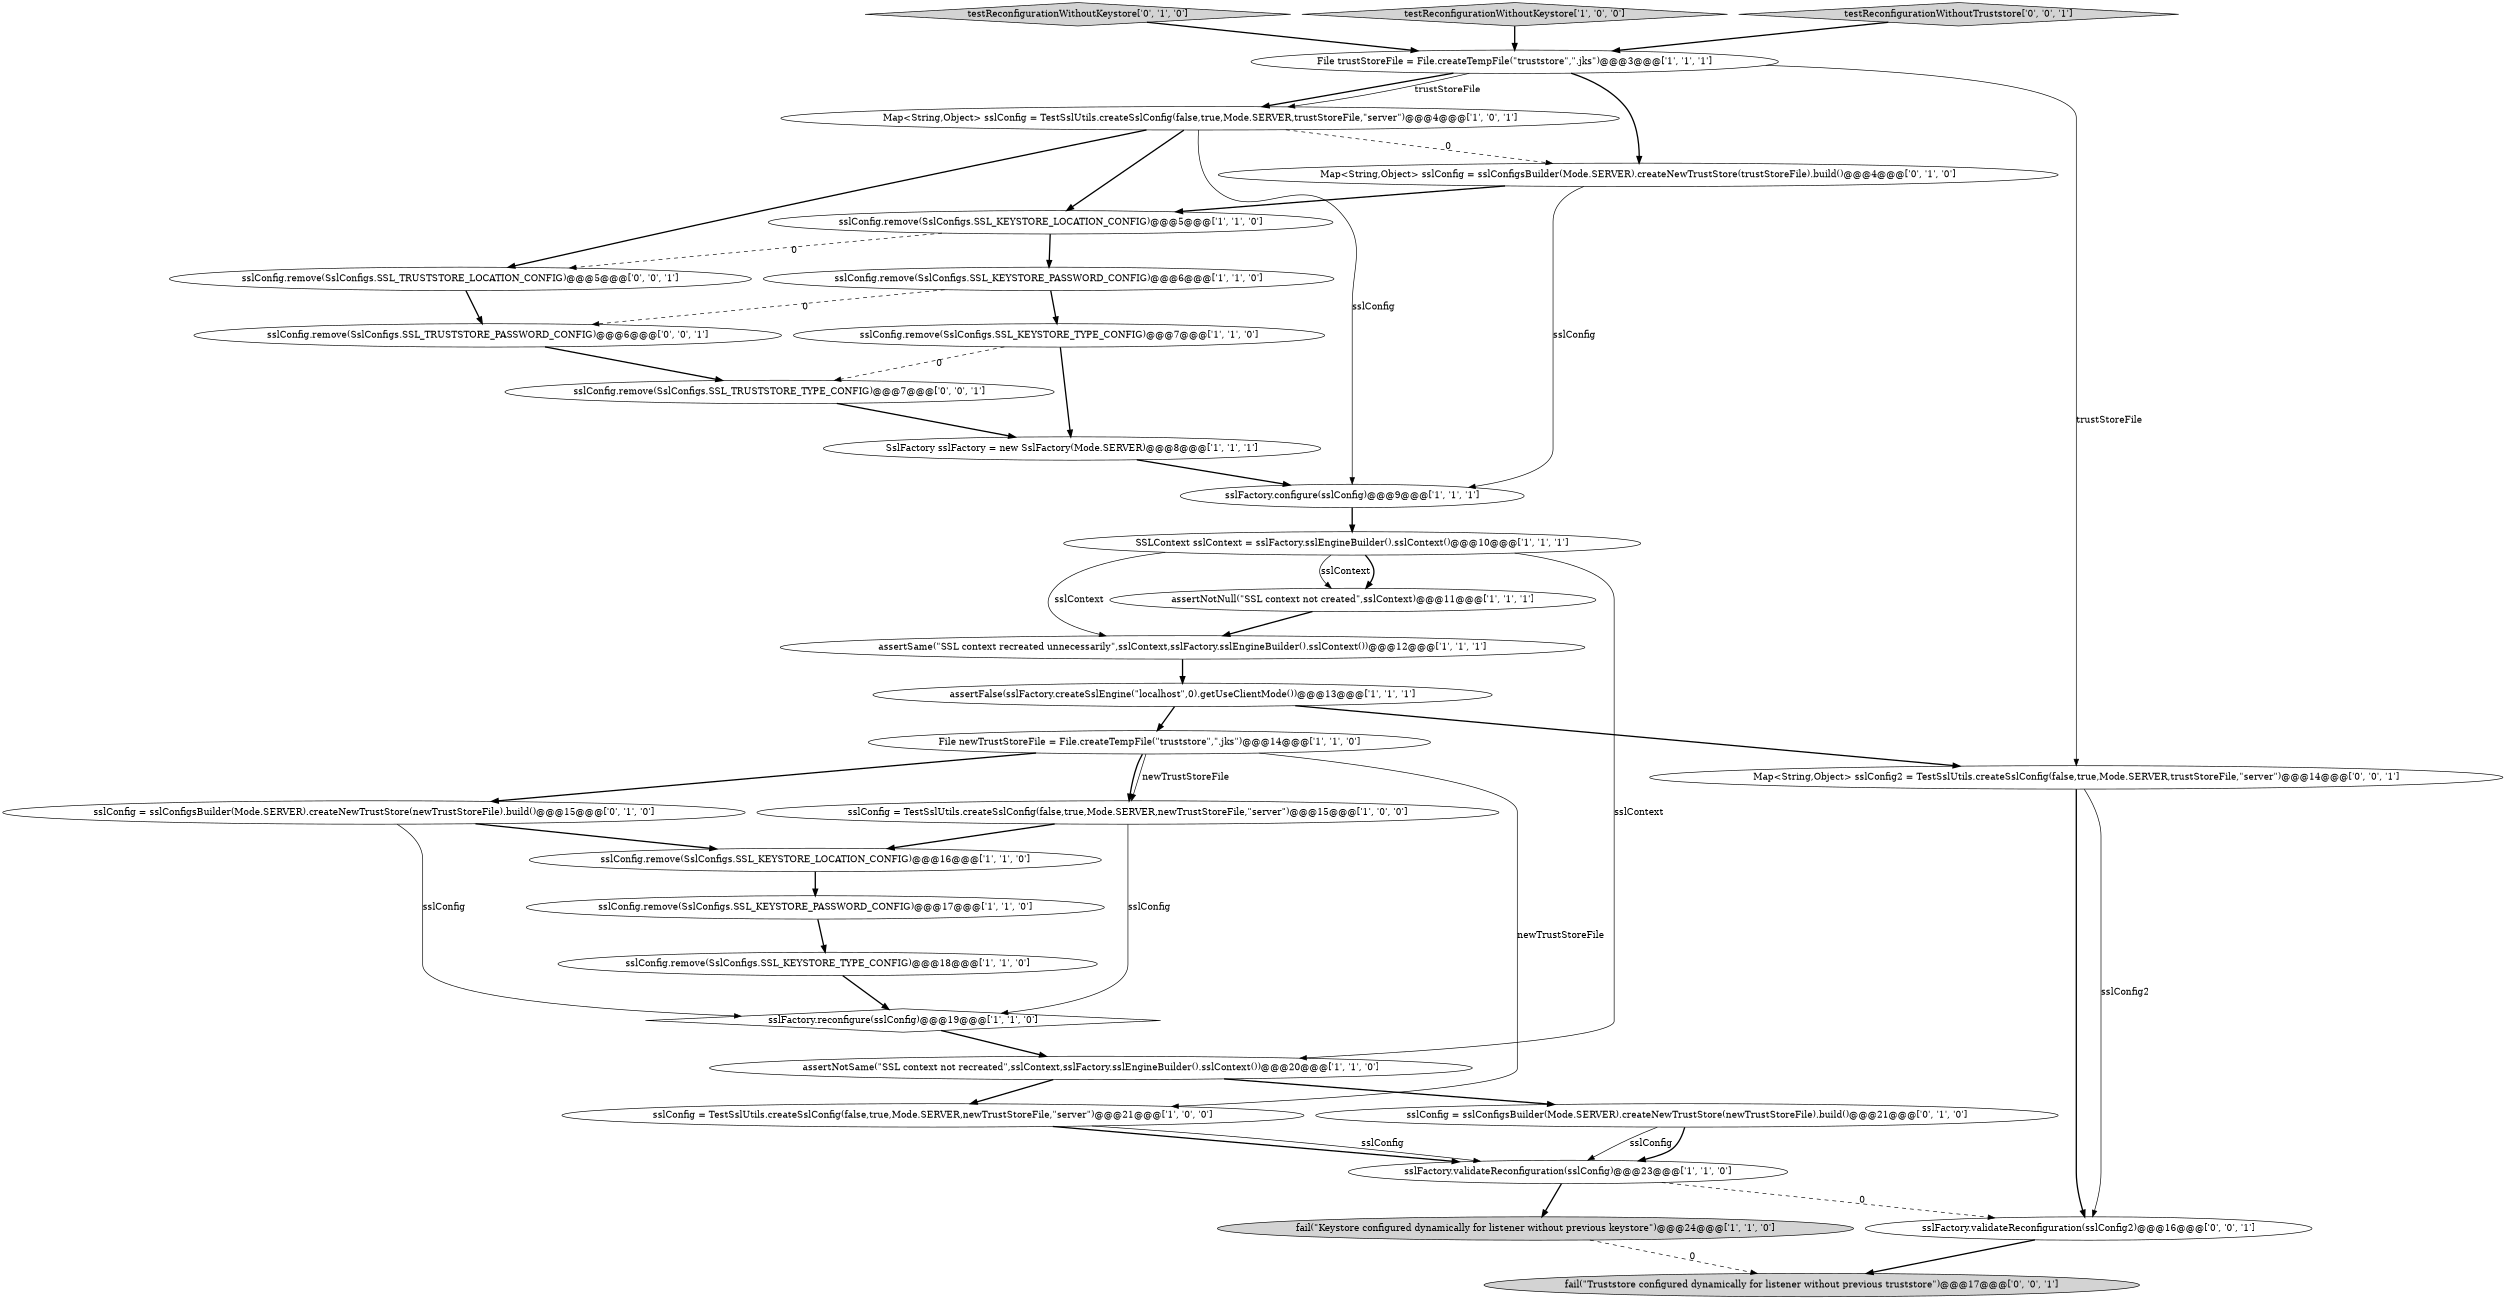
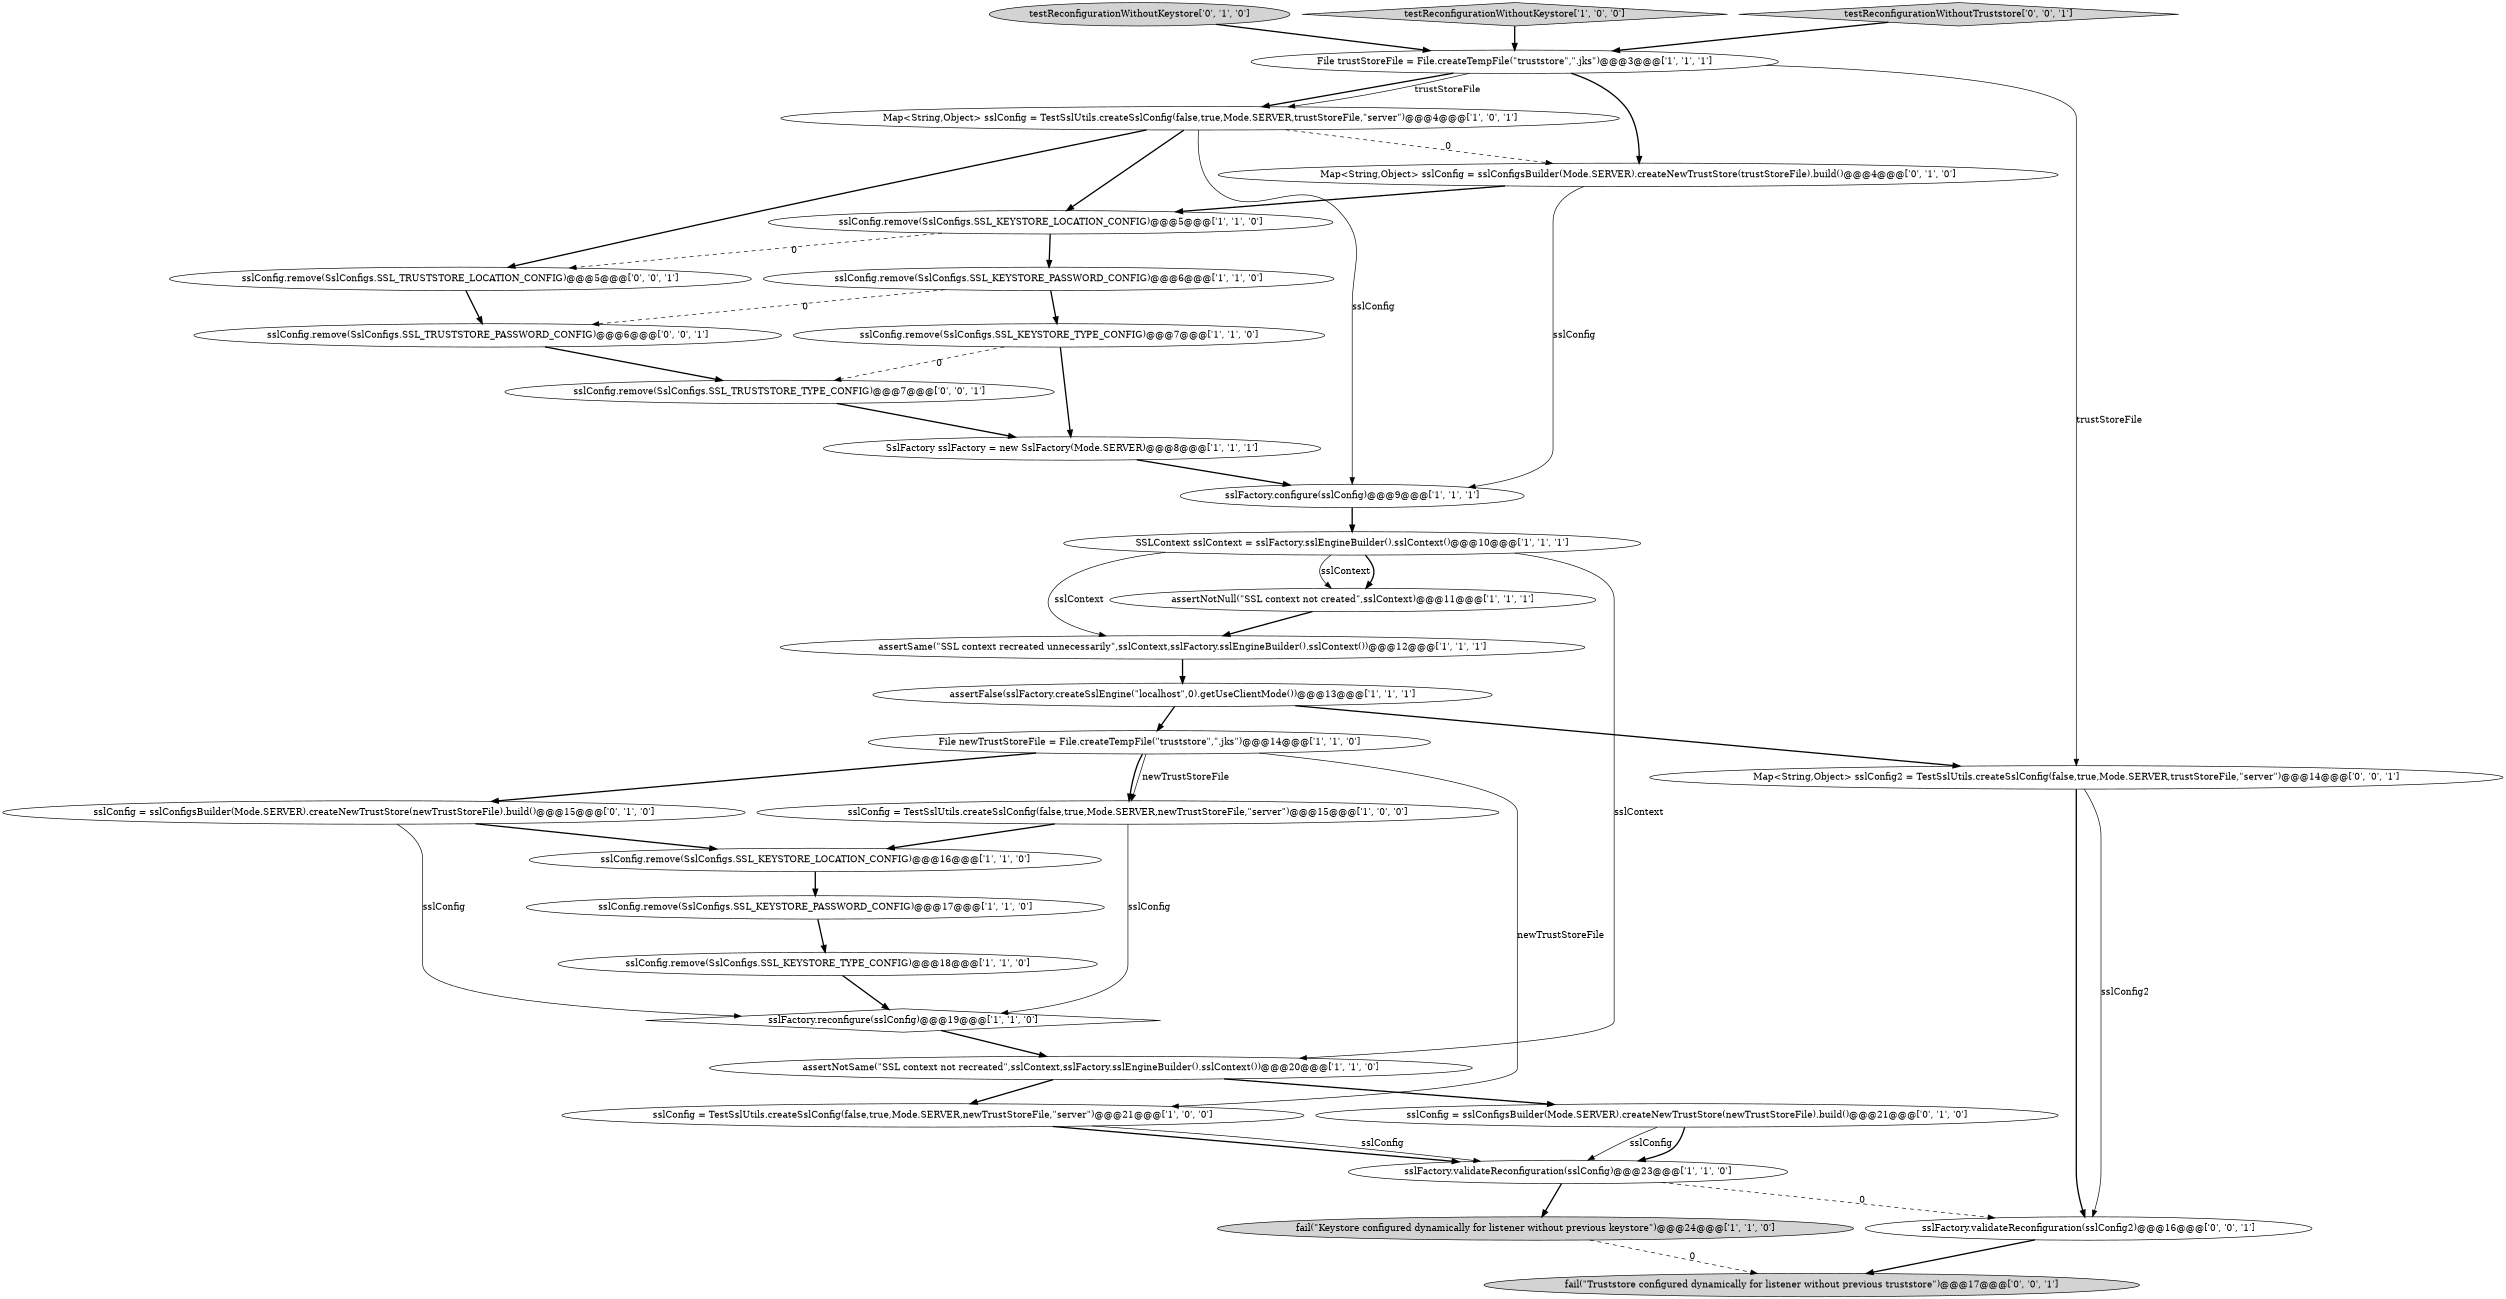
(1078, 14) -> (1140, 14)
